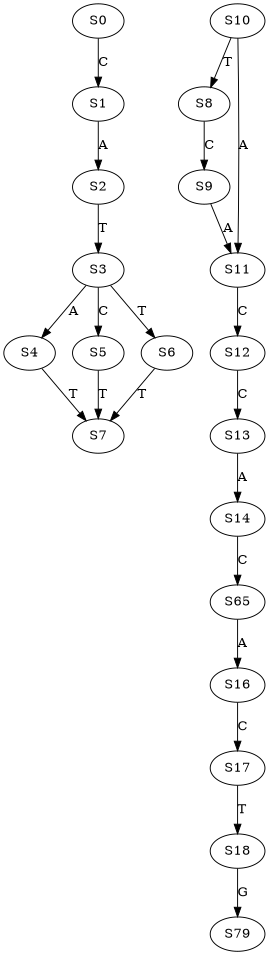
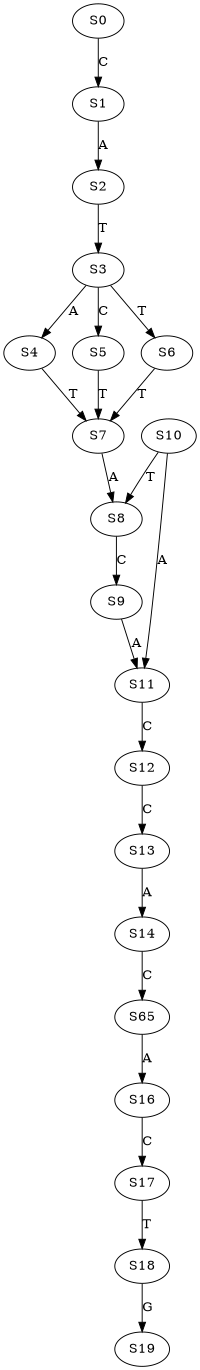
none -> (106, 473)
(238, 934) -> (142, 1349)
